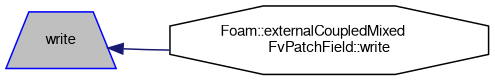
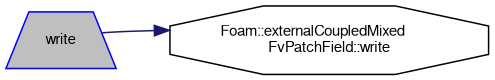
(146, 50) -> (128, 31)
